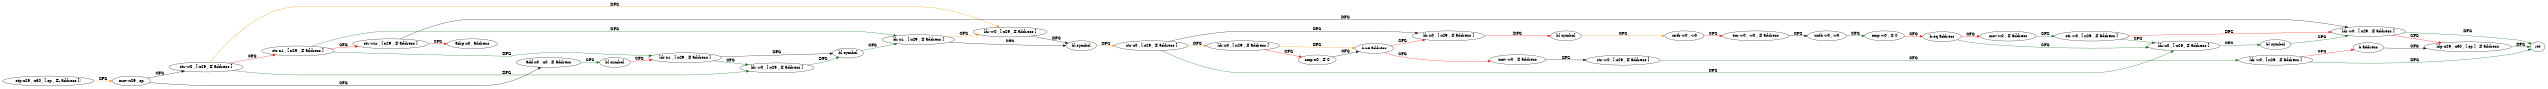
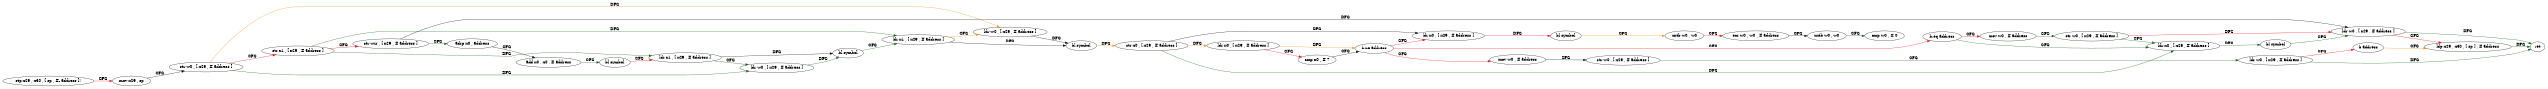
(1912, 36) -> (1661, 48)
(437, 44) -> (437, 44)
(2404, 48) -> (2404, 48)
(1317, 60) -> (1317, 60)
(102, 81) -> (102, 81)
(345, 85) -> (512, 51)
